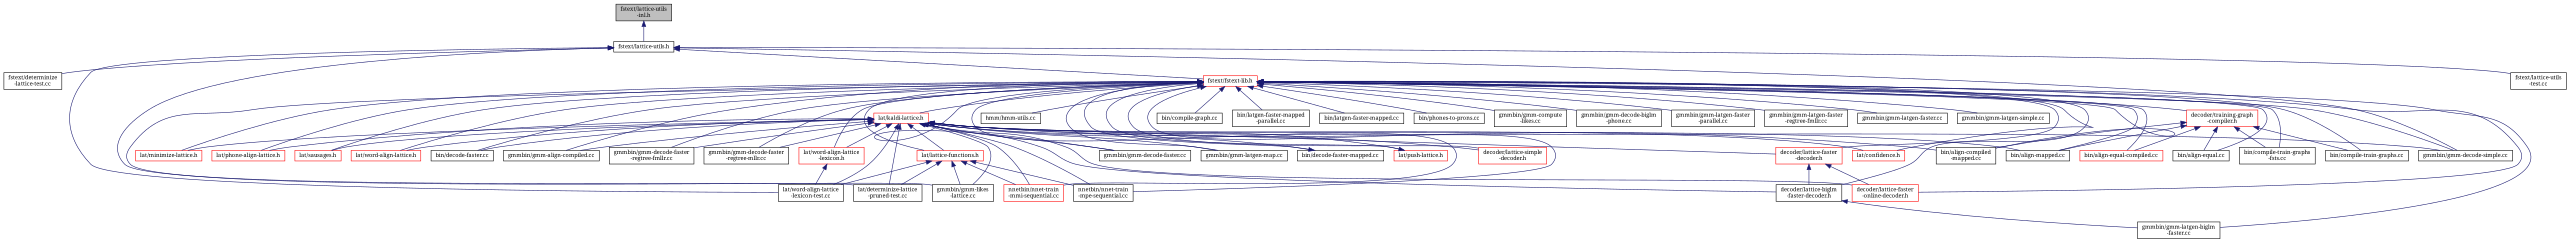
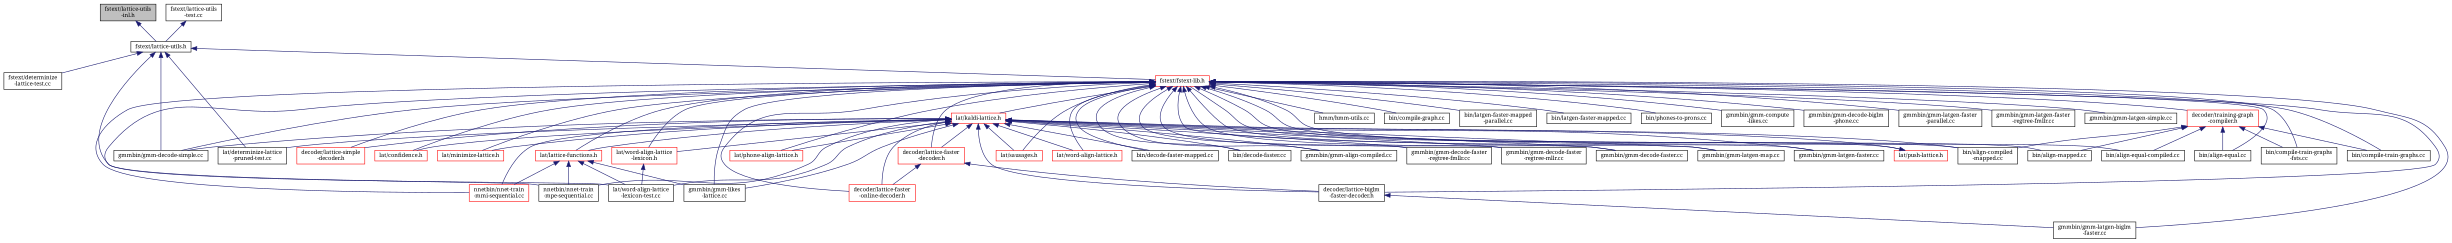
(1595, 52) -> (174, 33)
(1088, 120) -> (1076, 116)
(1477, 132) -> (1413, 131)
(2121, 156) -> (2143, 156)
(919, 174) -> none
